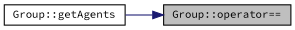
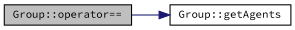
(139, 15) -> (145, 15)
